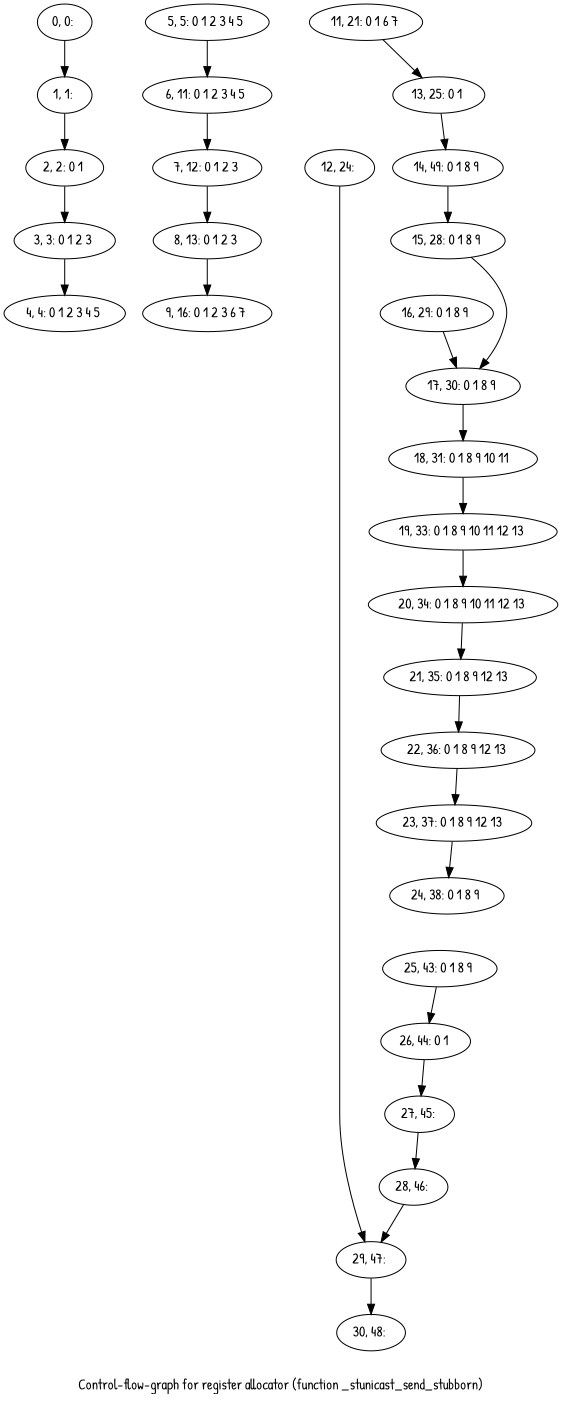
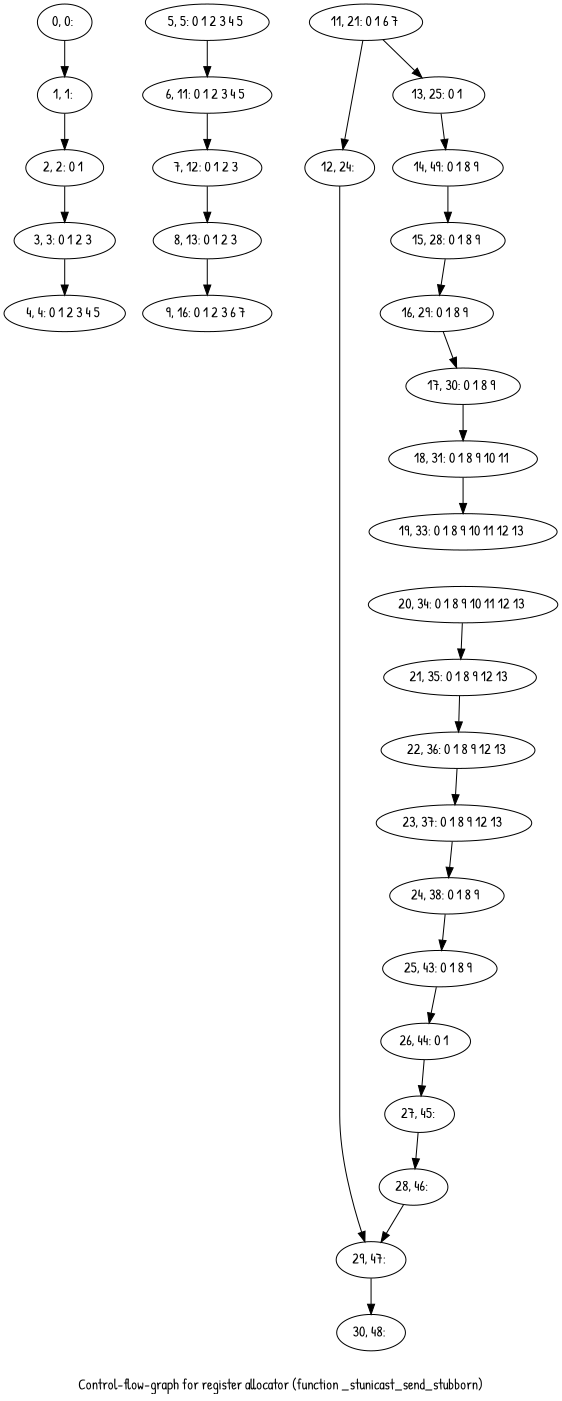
none -> (354, 90)
(506, 305) -> (443, 272)
(463, 563) -> none
none -> (444, 927)
